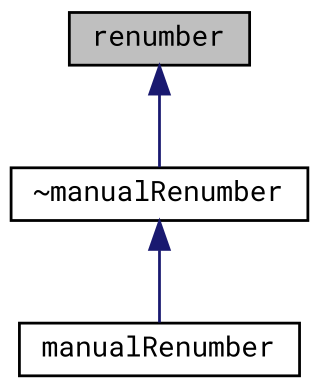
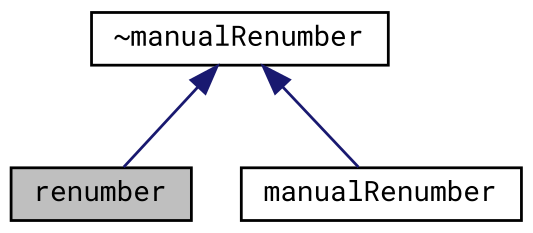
(159, 131) -> (161, 127)
